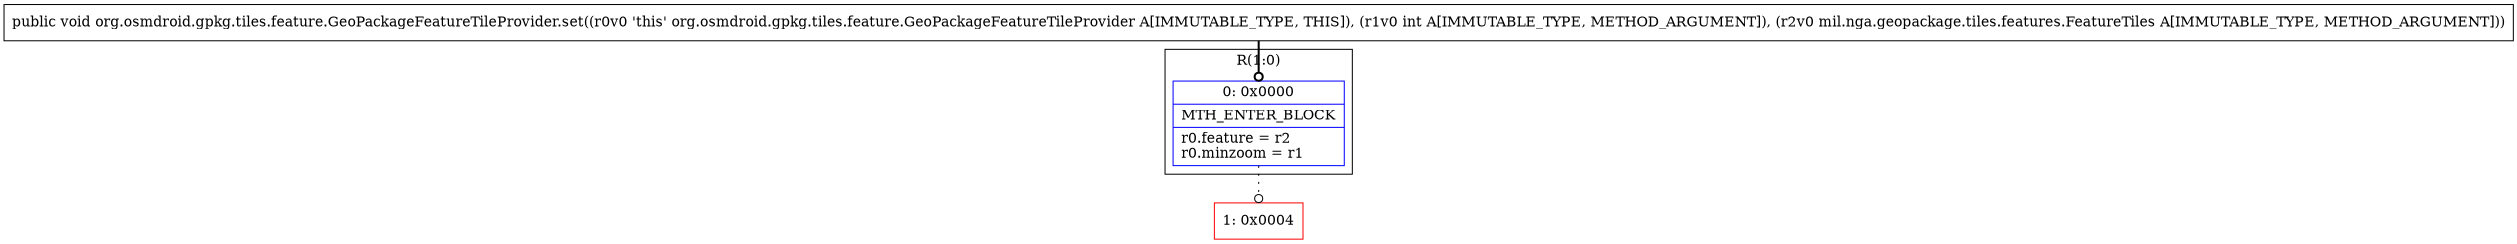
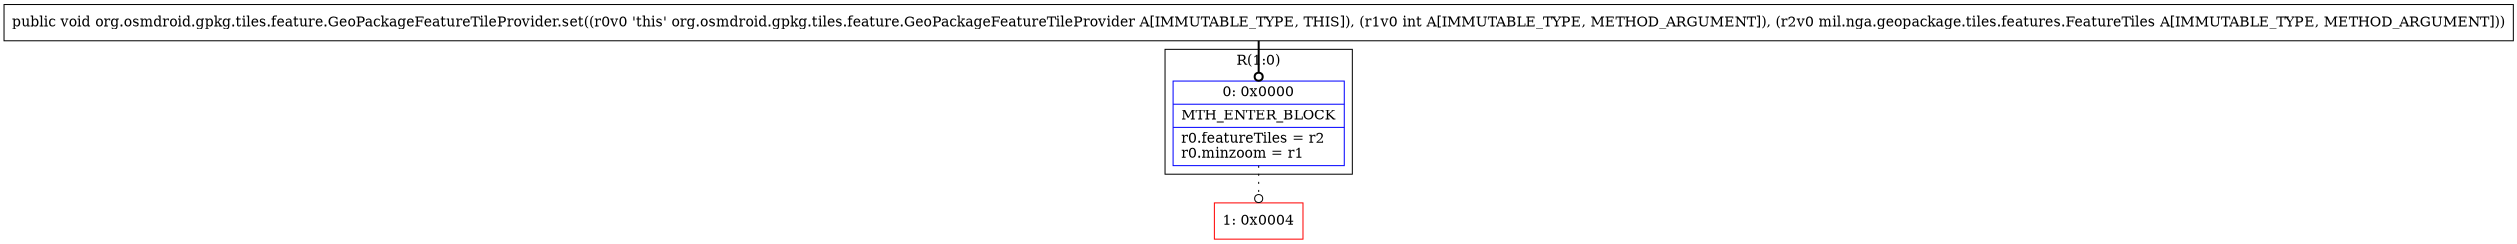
(1236, 138) -> (1253, 138)
